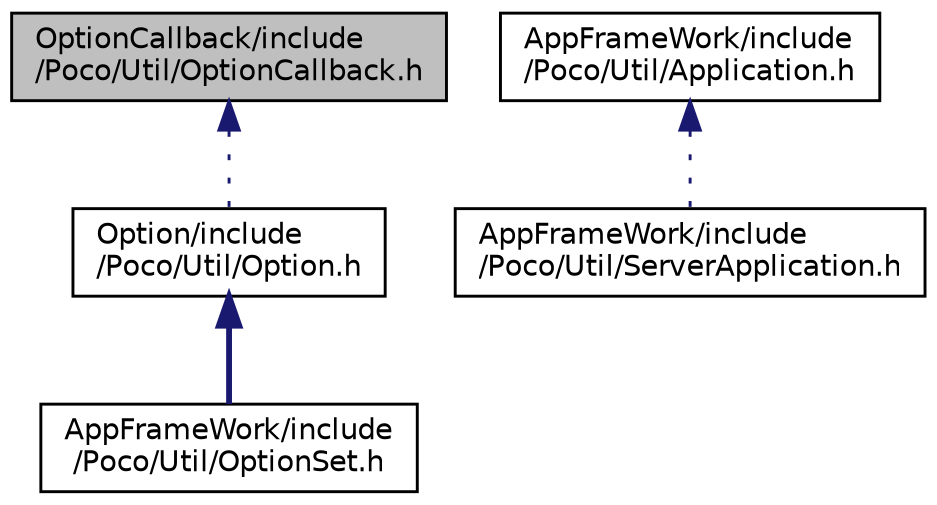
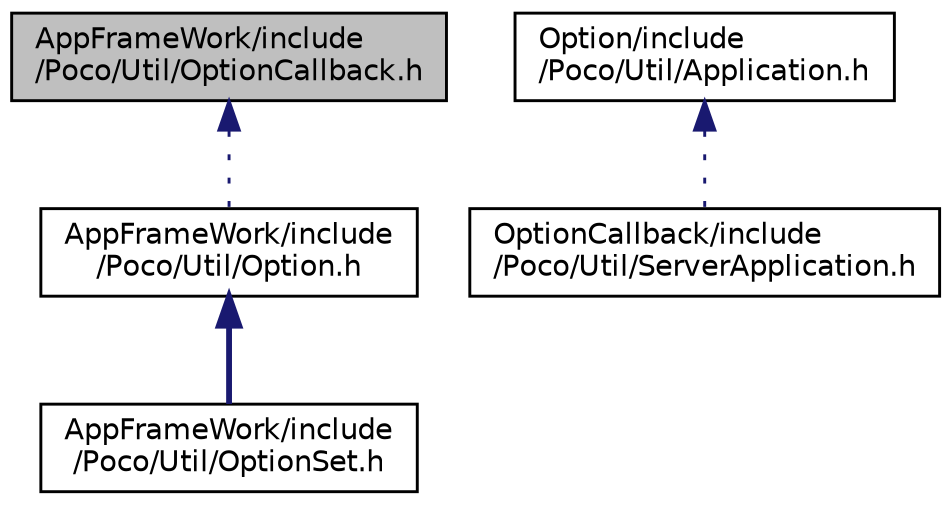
(229, 57) -> (229, 57)
(690, 57) -> (705, 57)
(229, 252) -> (229, 252)
(690, 252) -> (705, 252)
